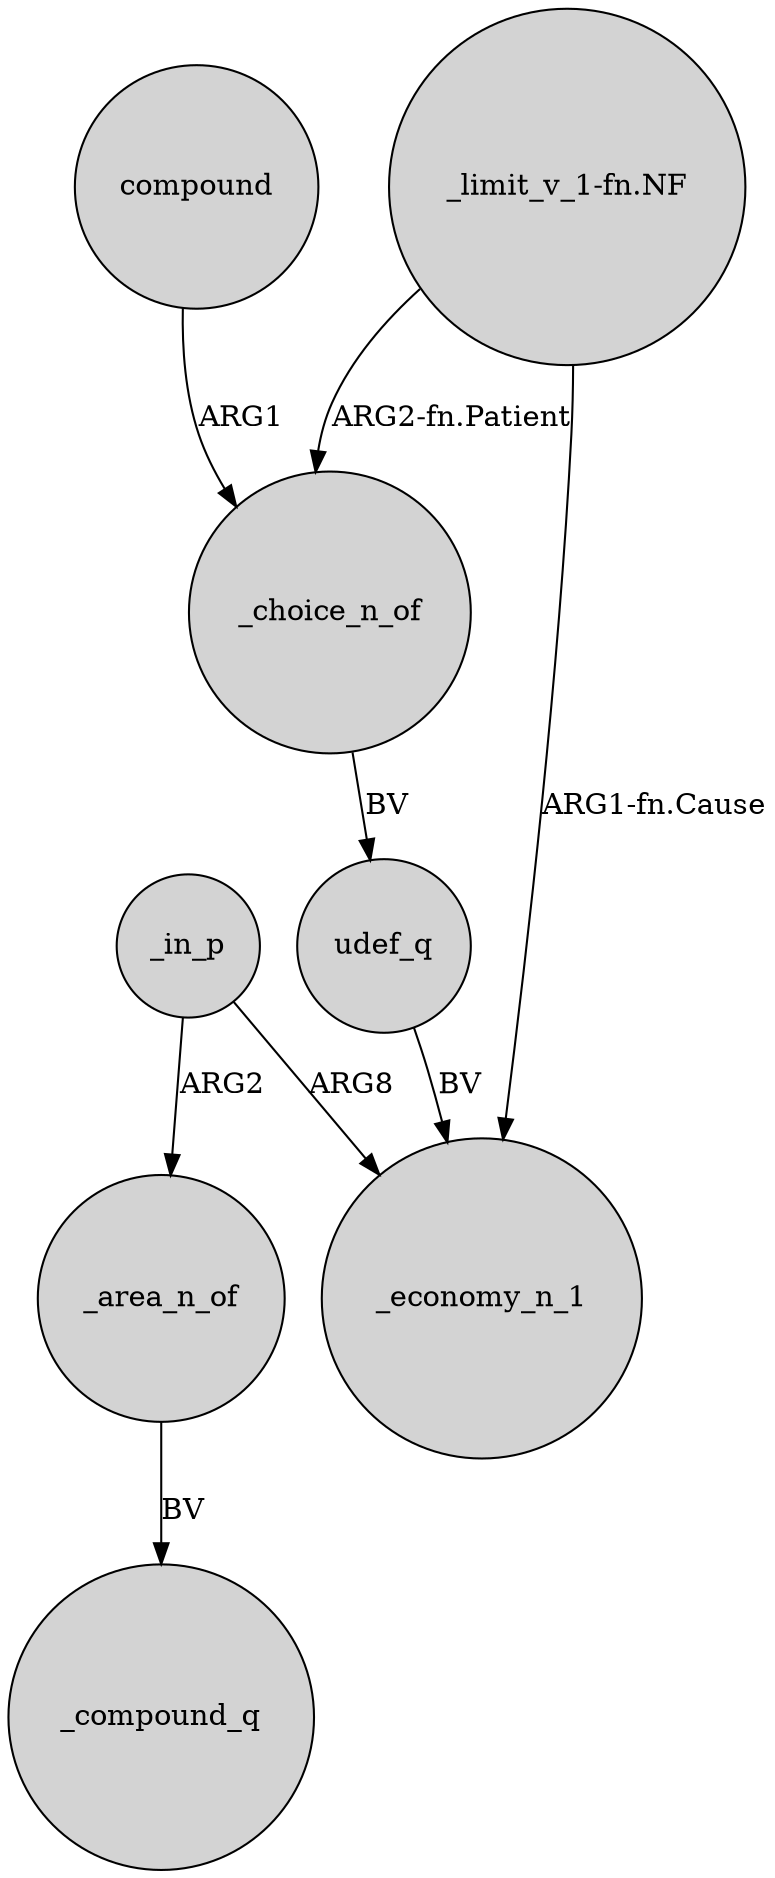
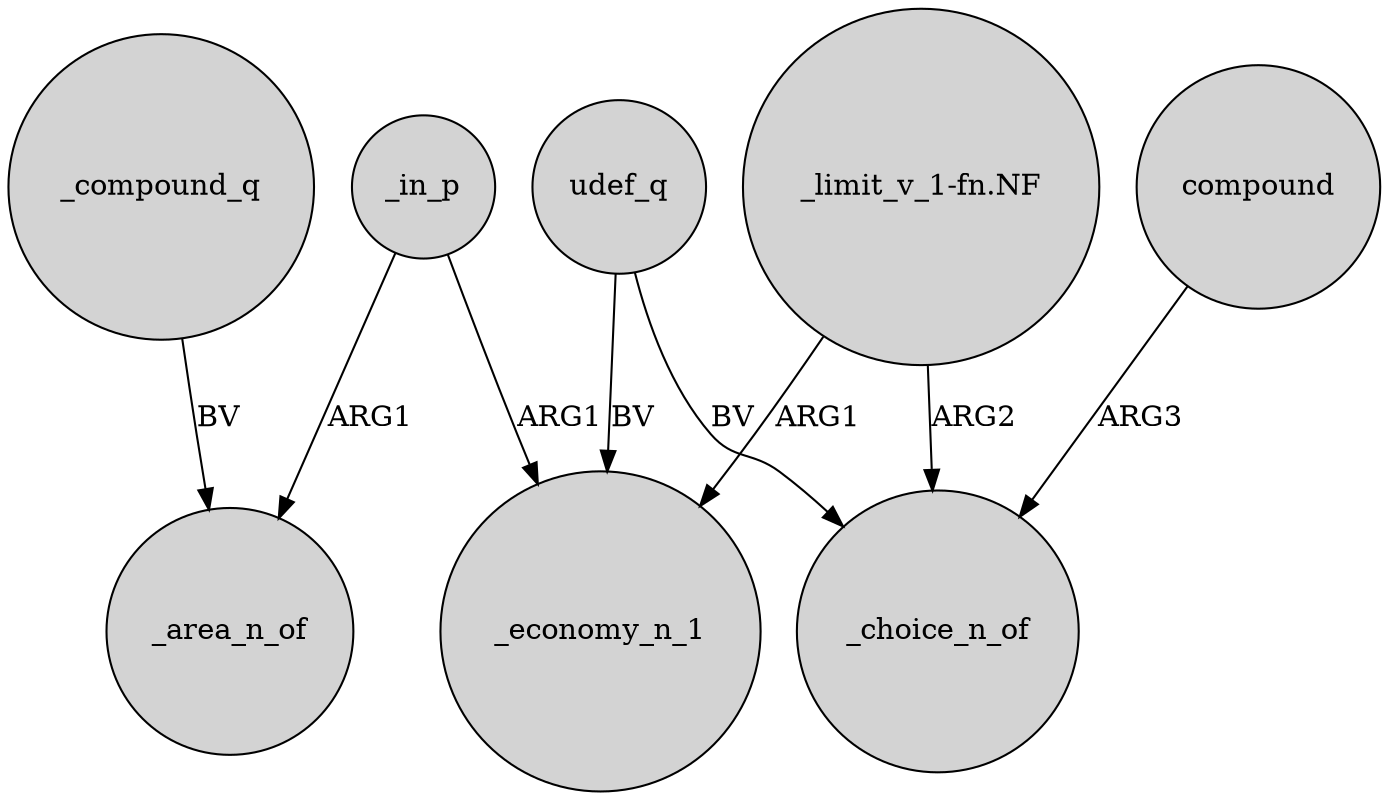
(241, 419) -> (1141, 419)
(452, 419) -> (974, 419)
(360, 796) -> (699, 419)
(655, 806) -> (818, 419)
(223, 1086) -> (370, 419)
(352, 1086) -> (560, 419)
(161, 1483) -> (193, 414)
